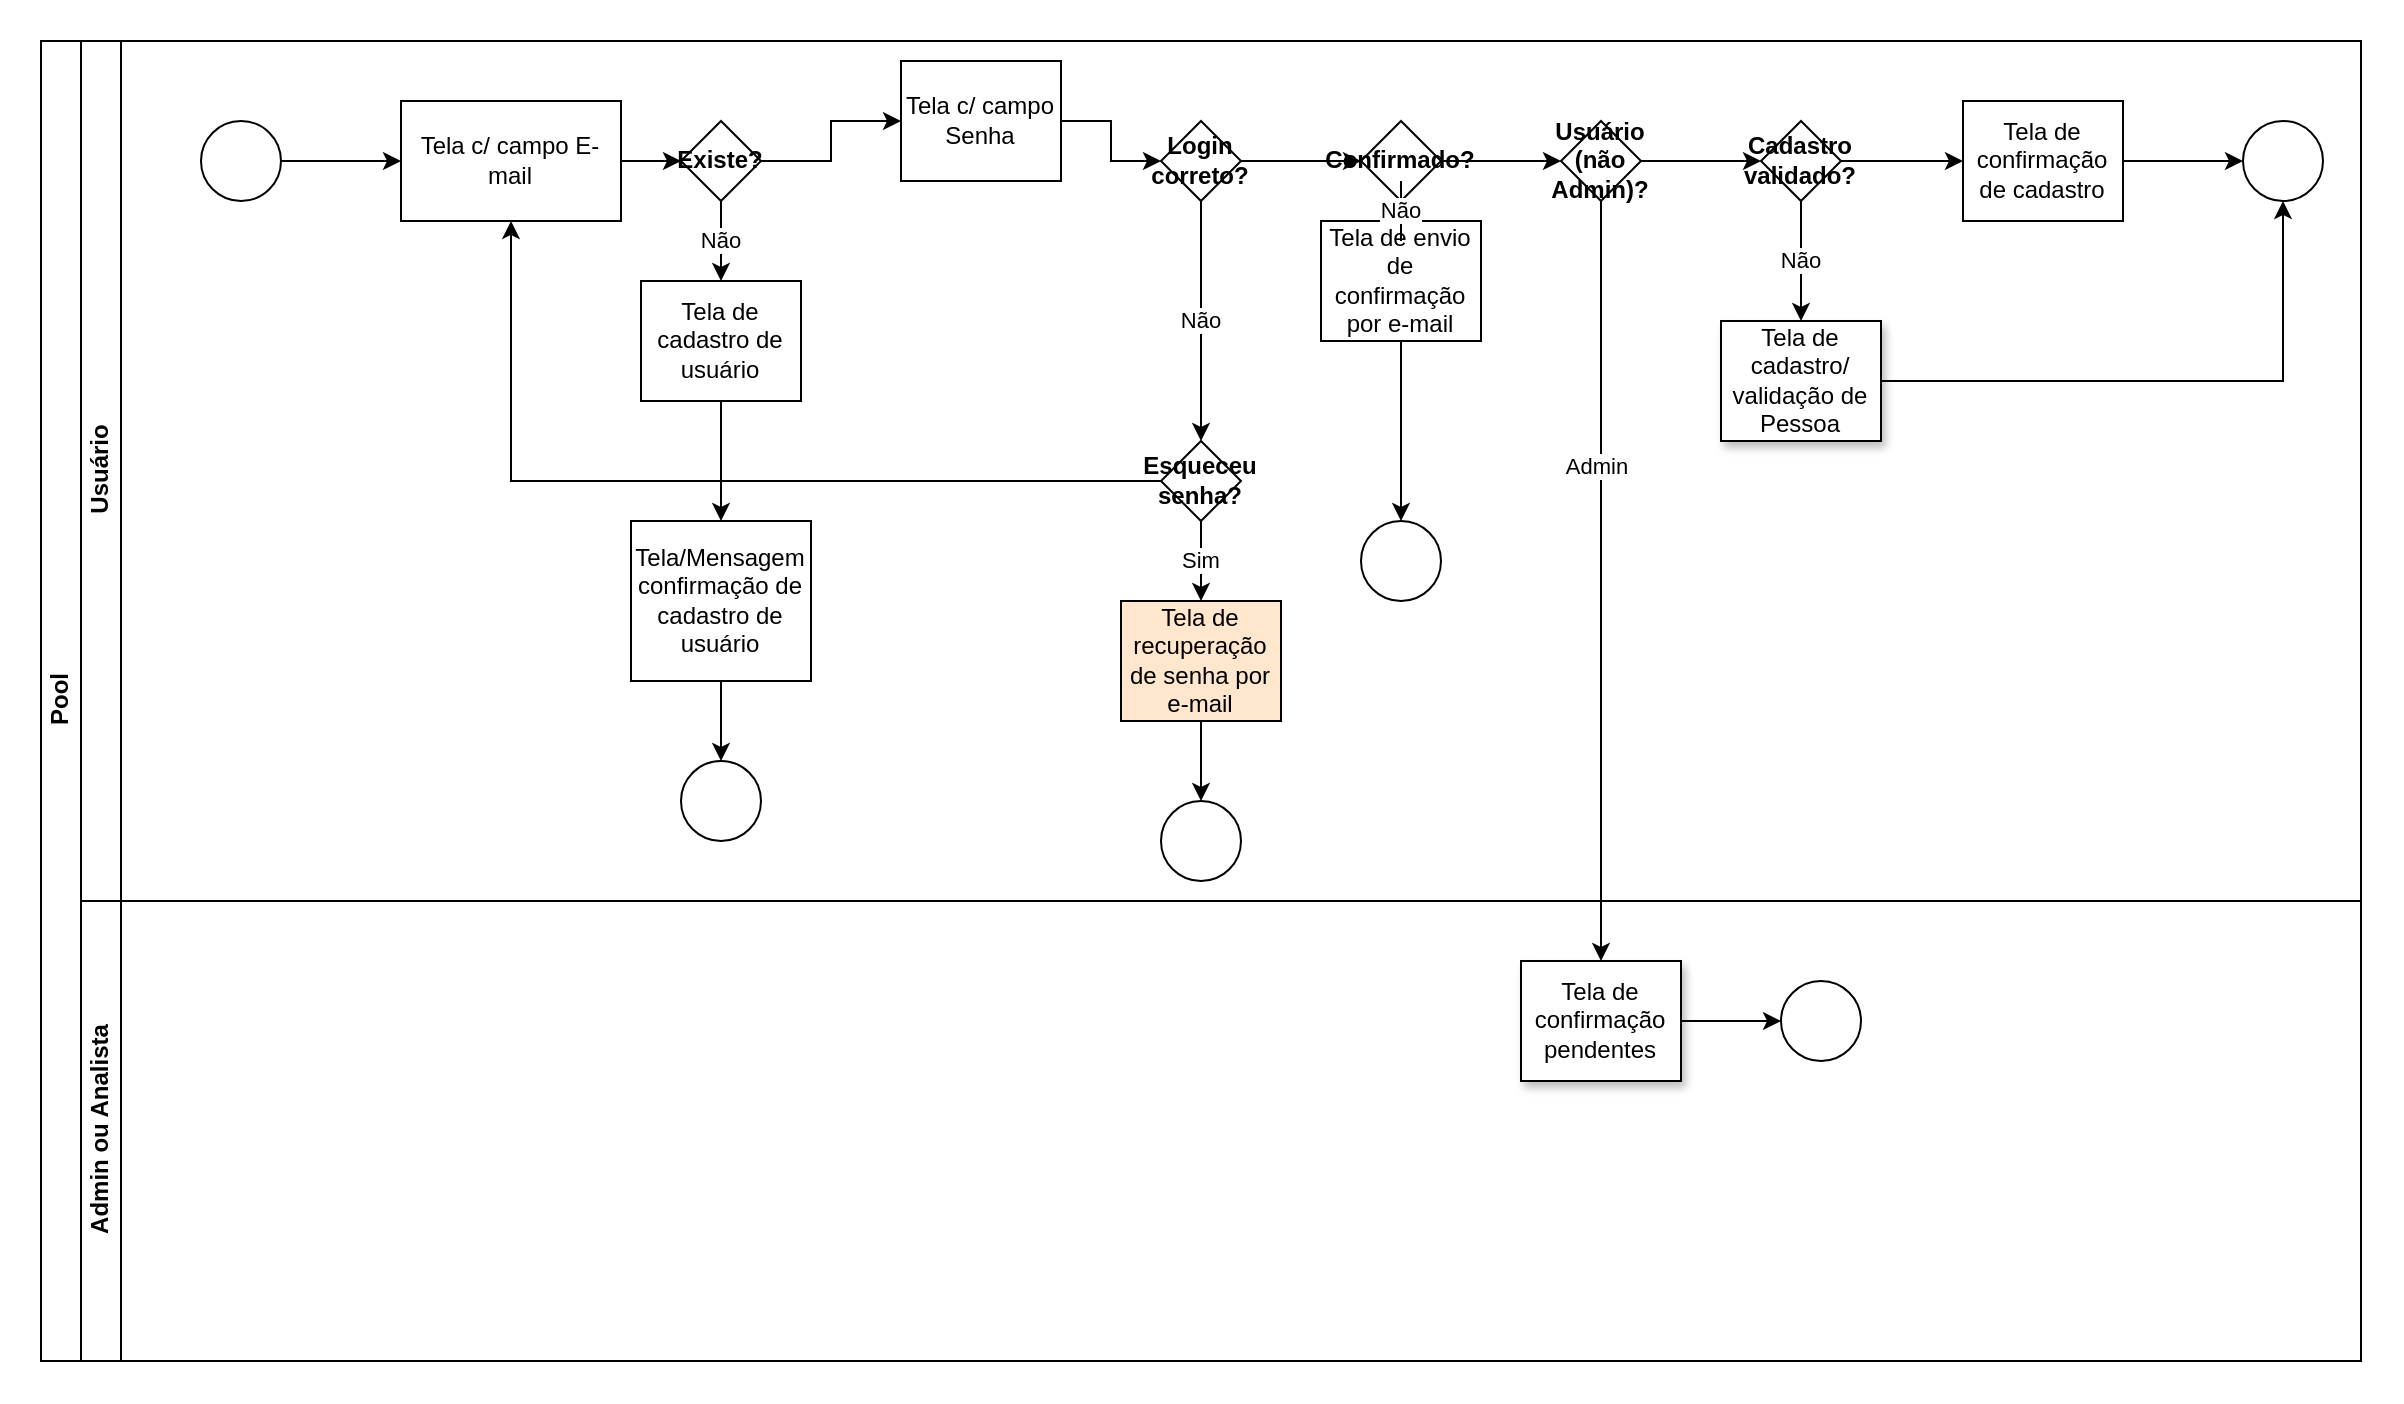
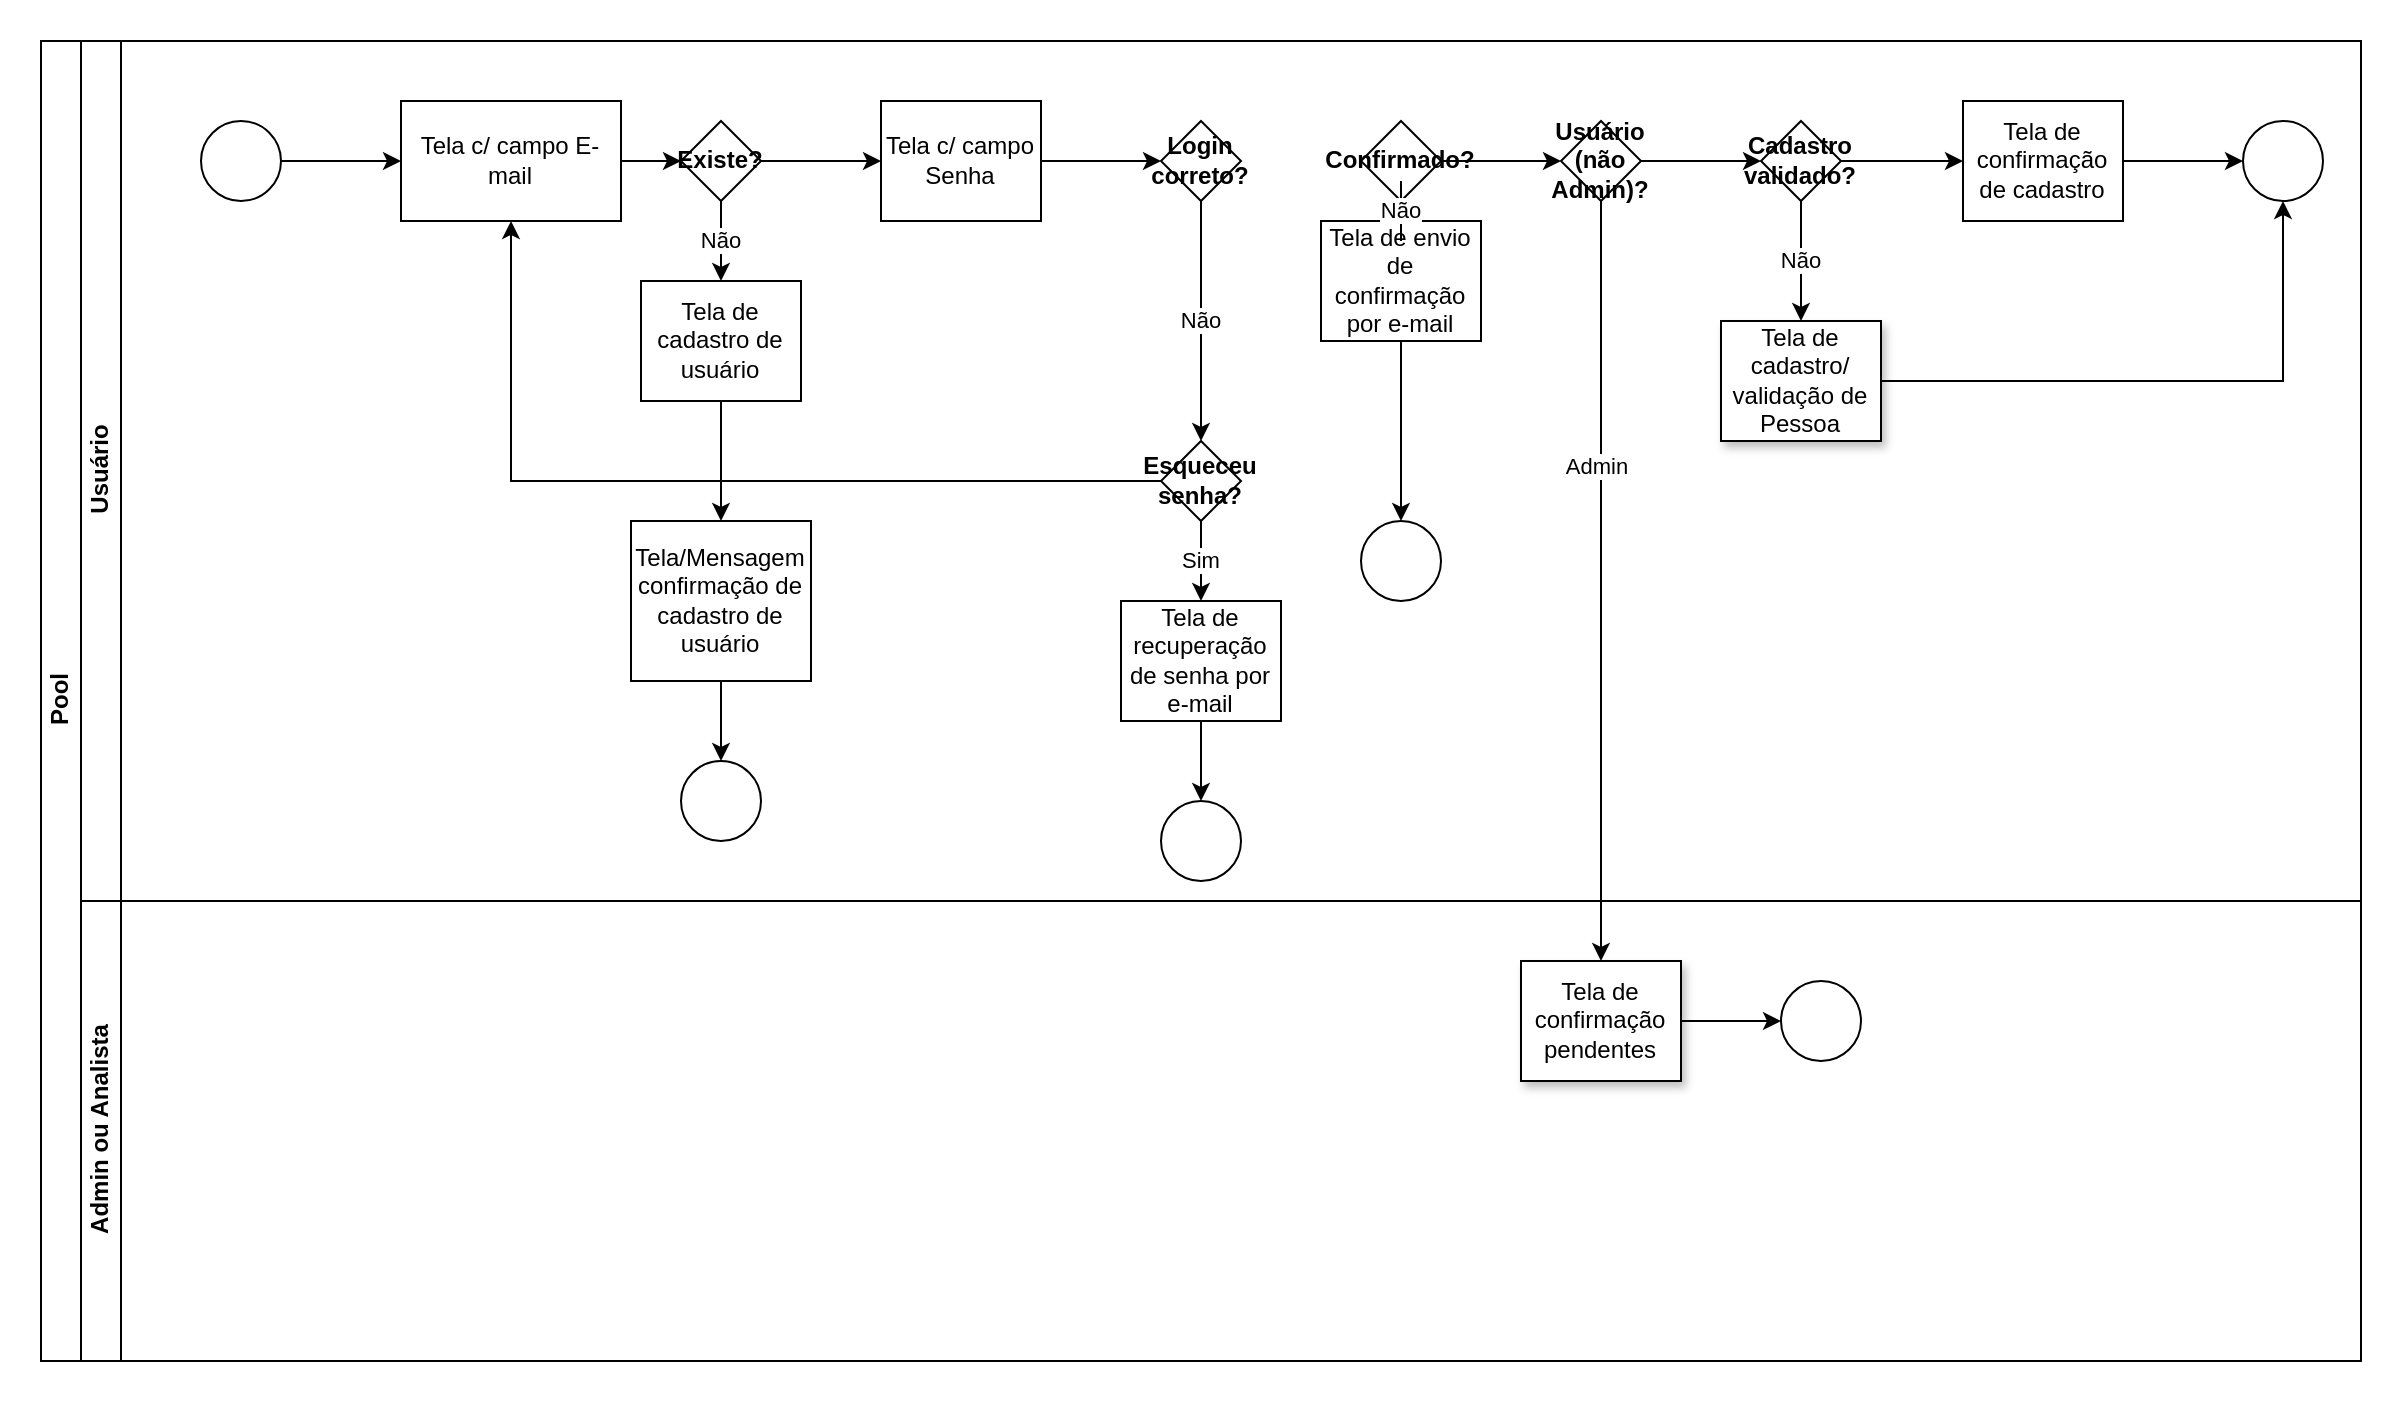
(981, 121) -> (961, 161)
(1294, 161) -> none
(1201, 661) -> (1201, 661)
